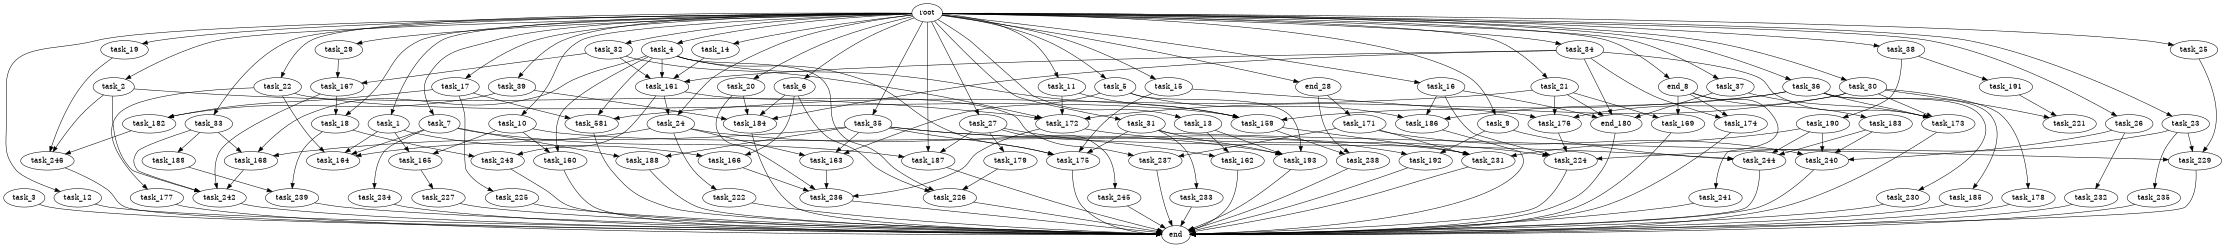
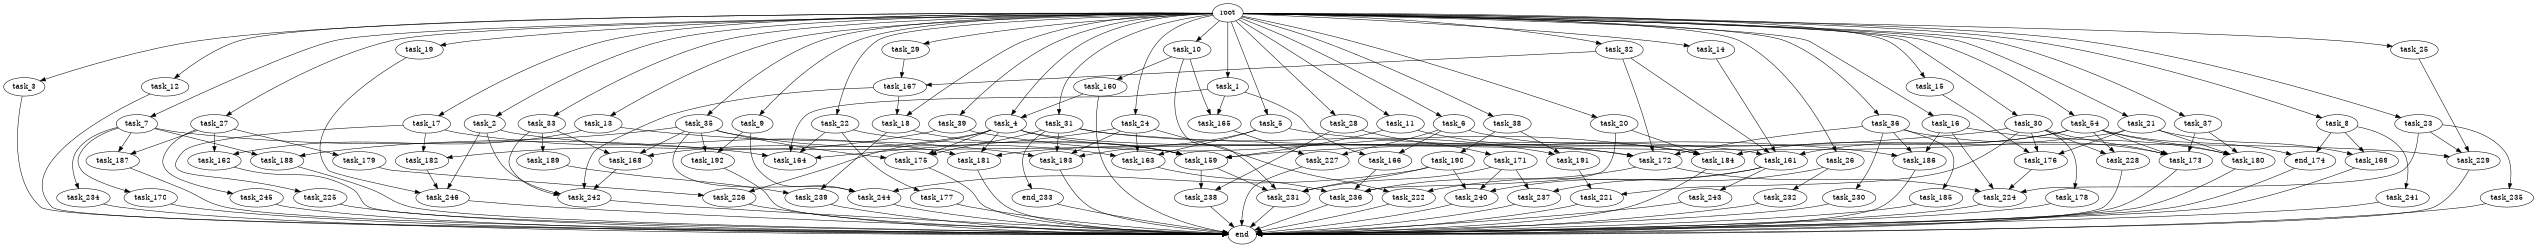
(1580, 50) -> (2085, 124)
(928, 84) -> (626, 18)
(1318, 87) -> (1344, 124)
(1678, 87) -> (2337, 124)
(588, 90) -> (1055, 105)
(666, 103) -> (1597, 179)
(1106, 121) -> none
(592, 124) -> (974, 161)
(1616, 124) -> (2248, 161)
(1741, 124) -> (2310, 161)
(1886, 124) -> none
(384, 138) -> (1045, 143)
none -> (1303, 140)
(848, 146) -> (1393, 142)
none -> (2123, 161)
none -> (151, 198)
(1196, 198) -> (1038, 198)
none -> (1420, 225)
